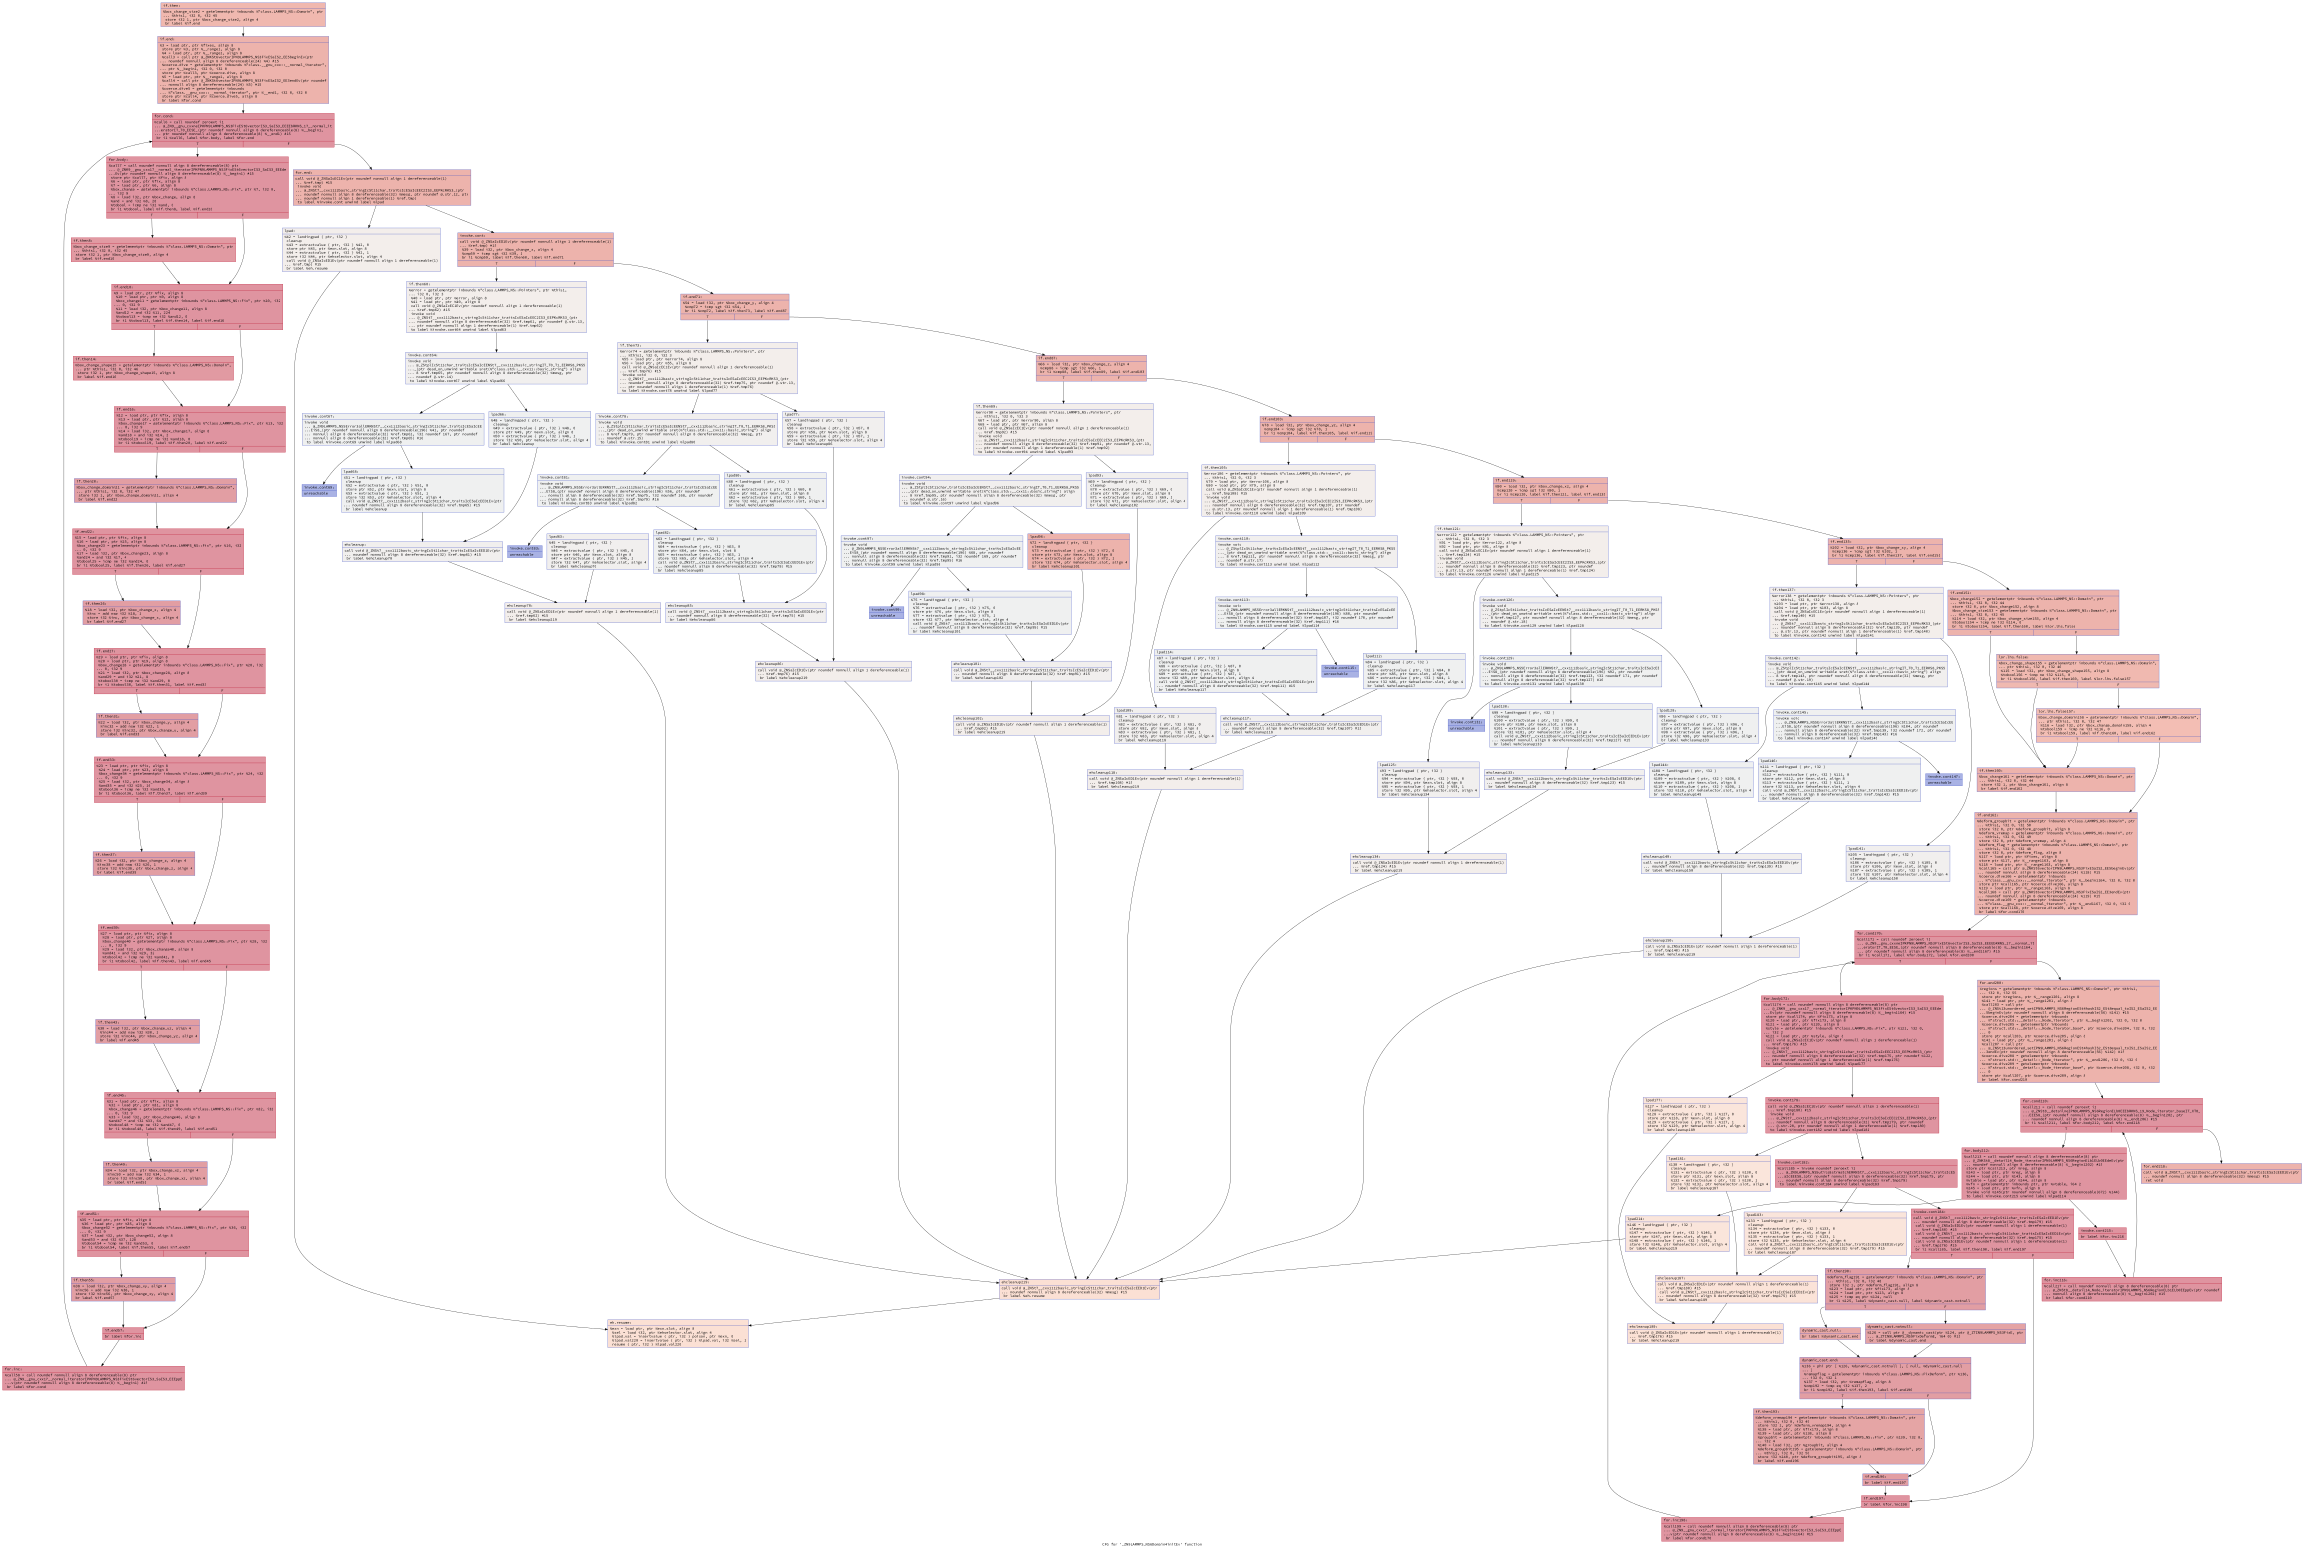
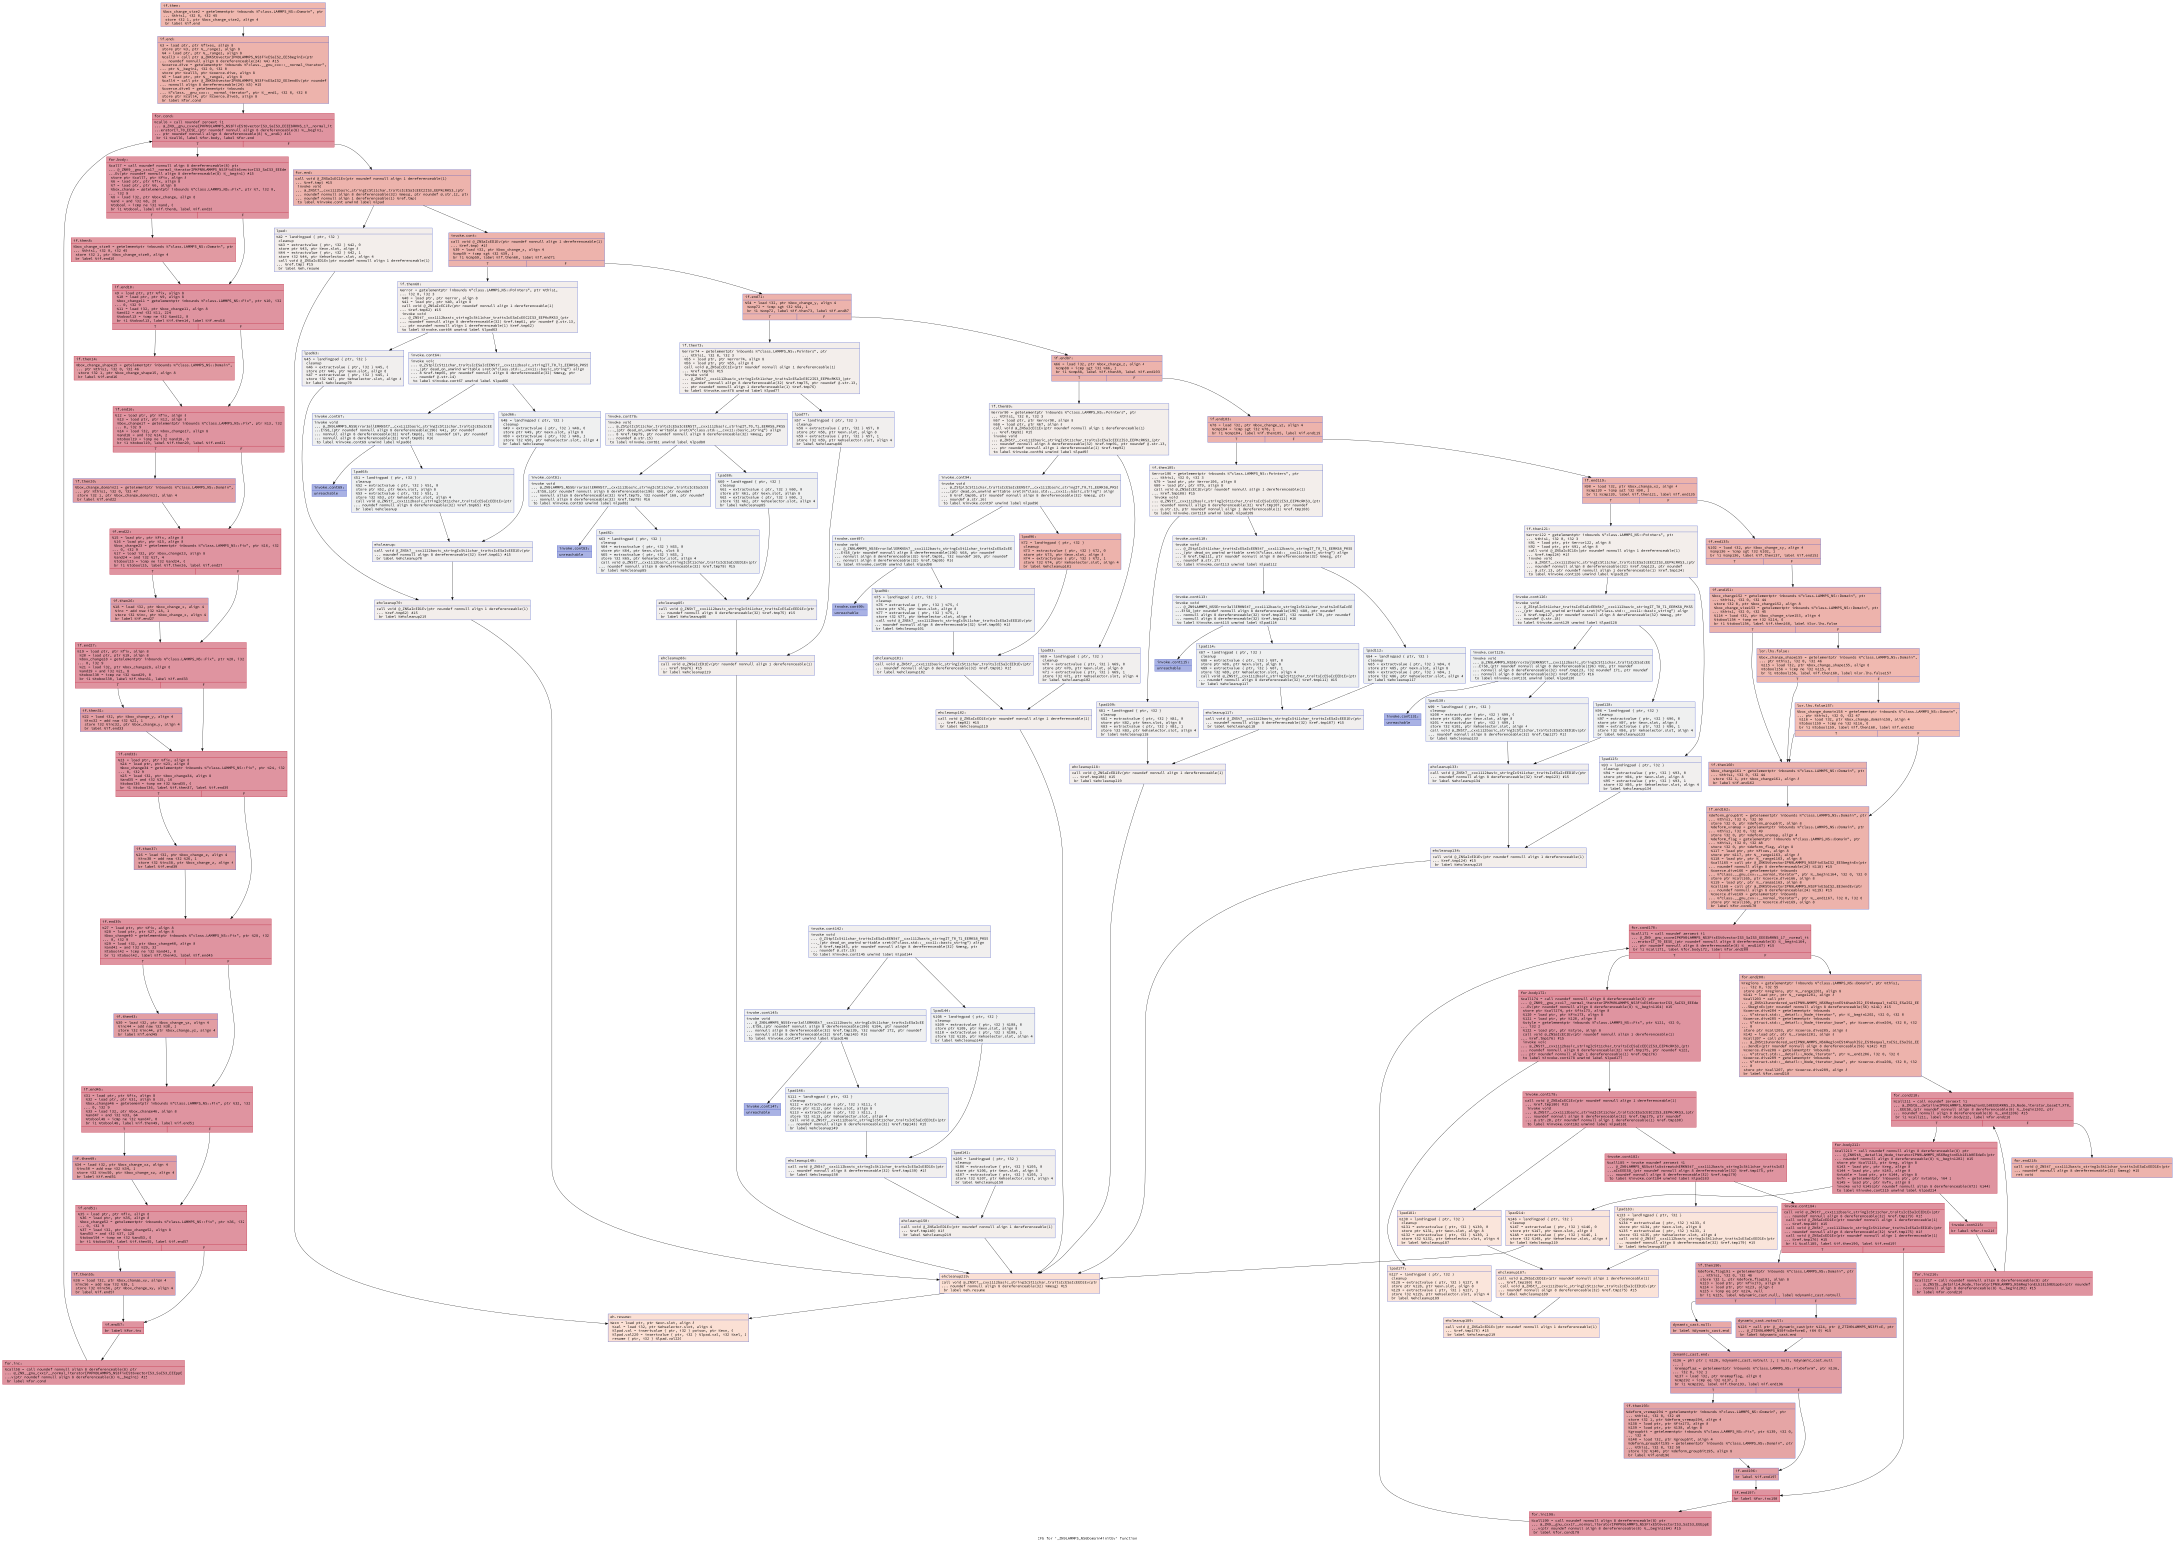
none -> (410, 341)
(1857, 613) -> none
